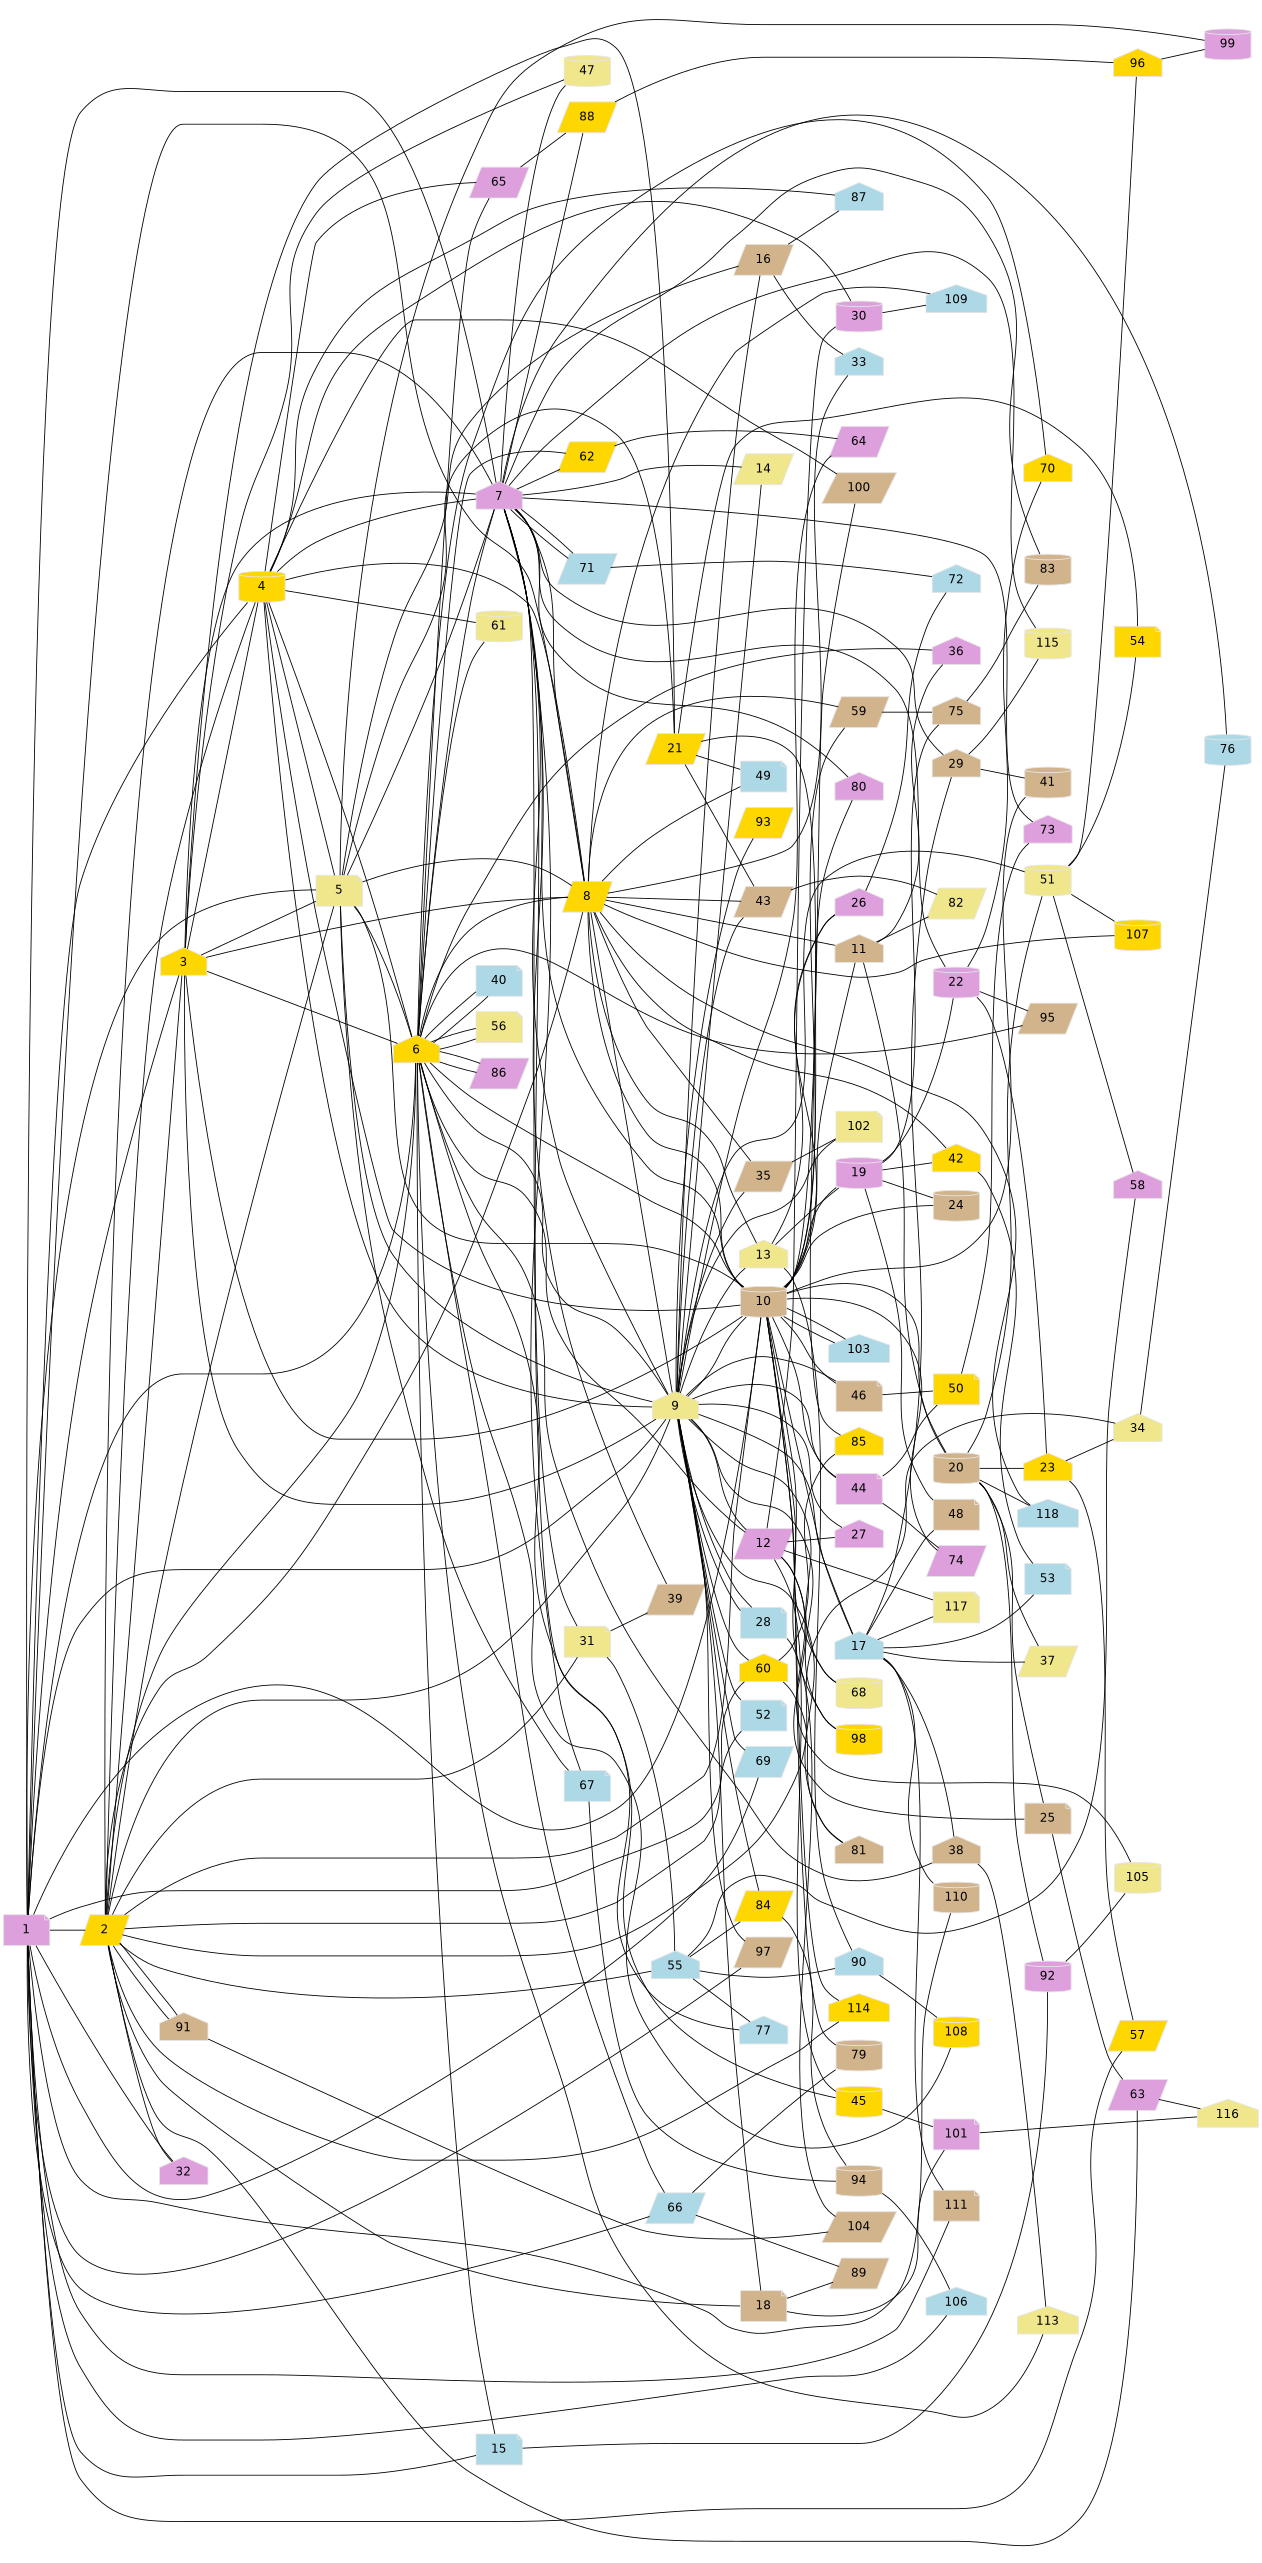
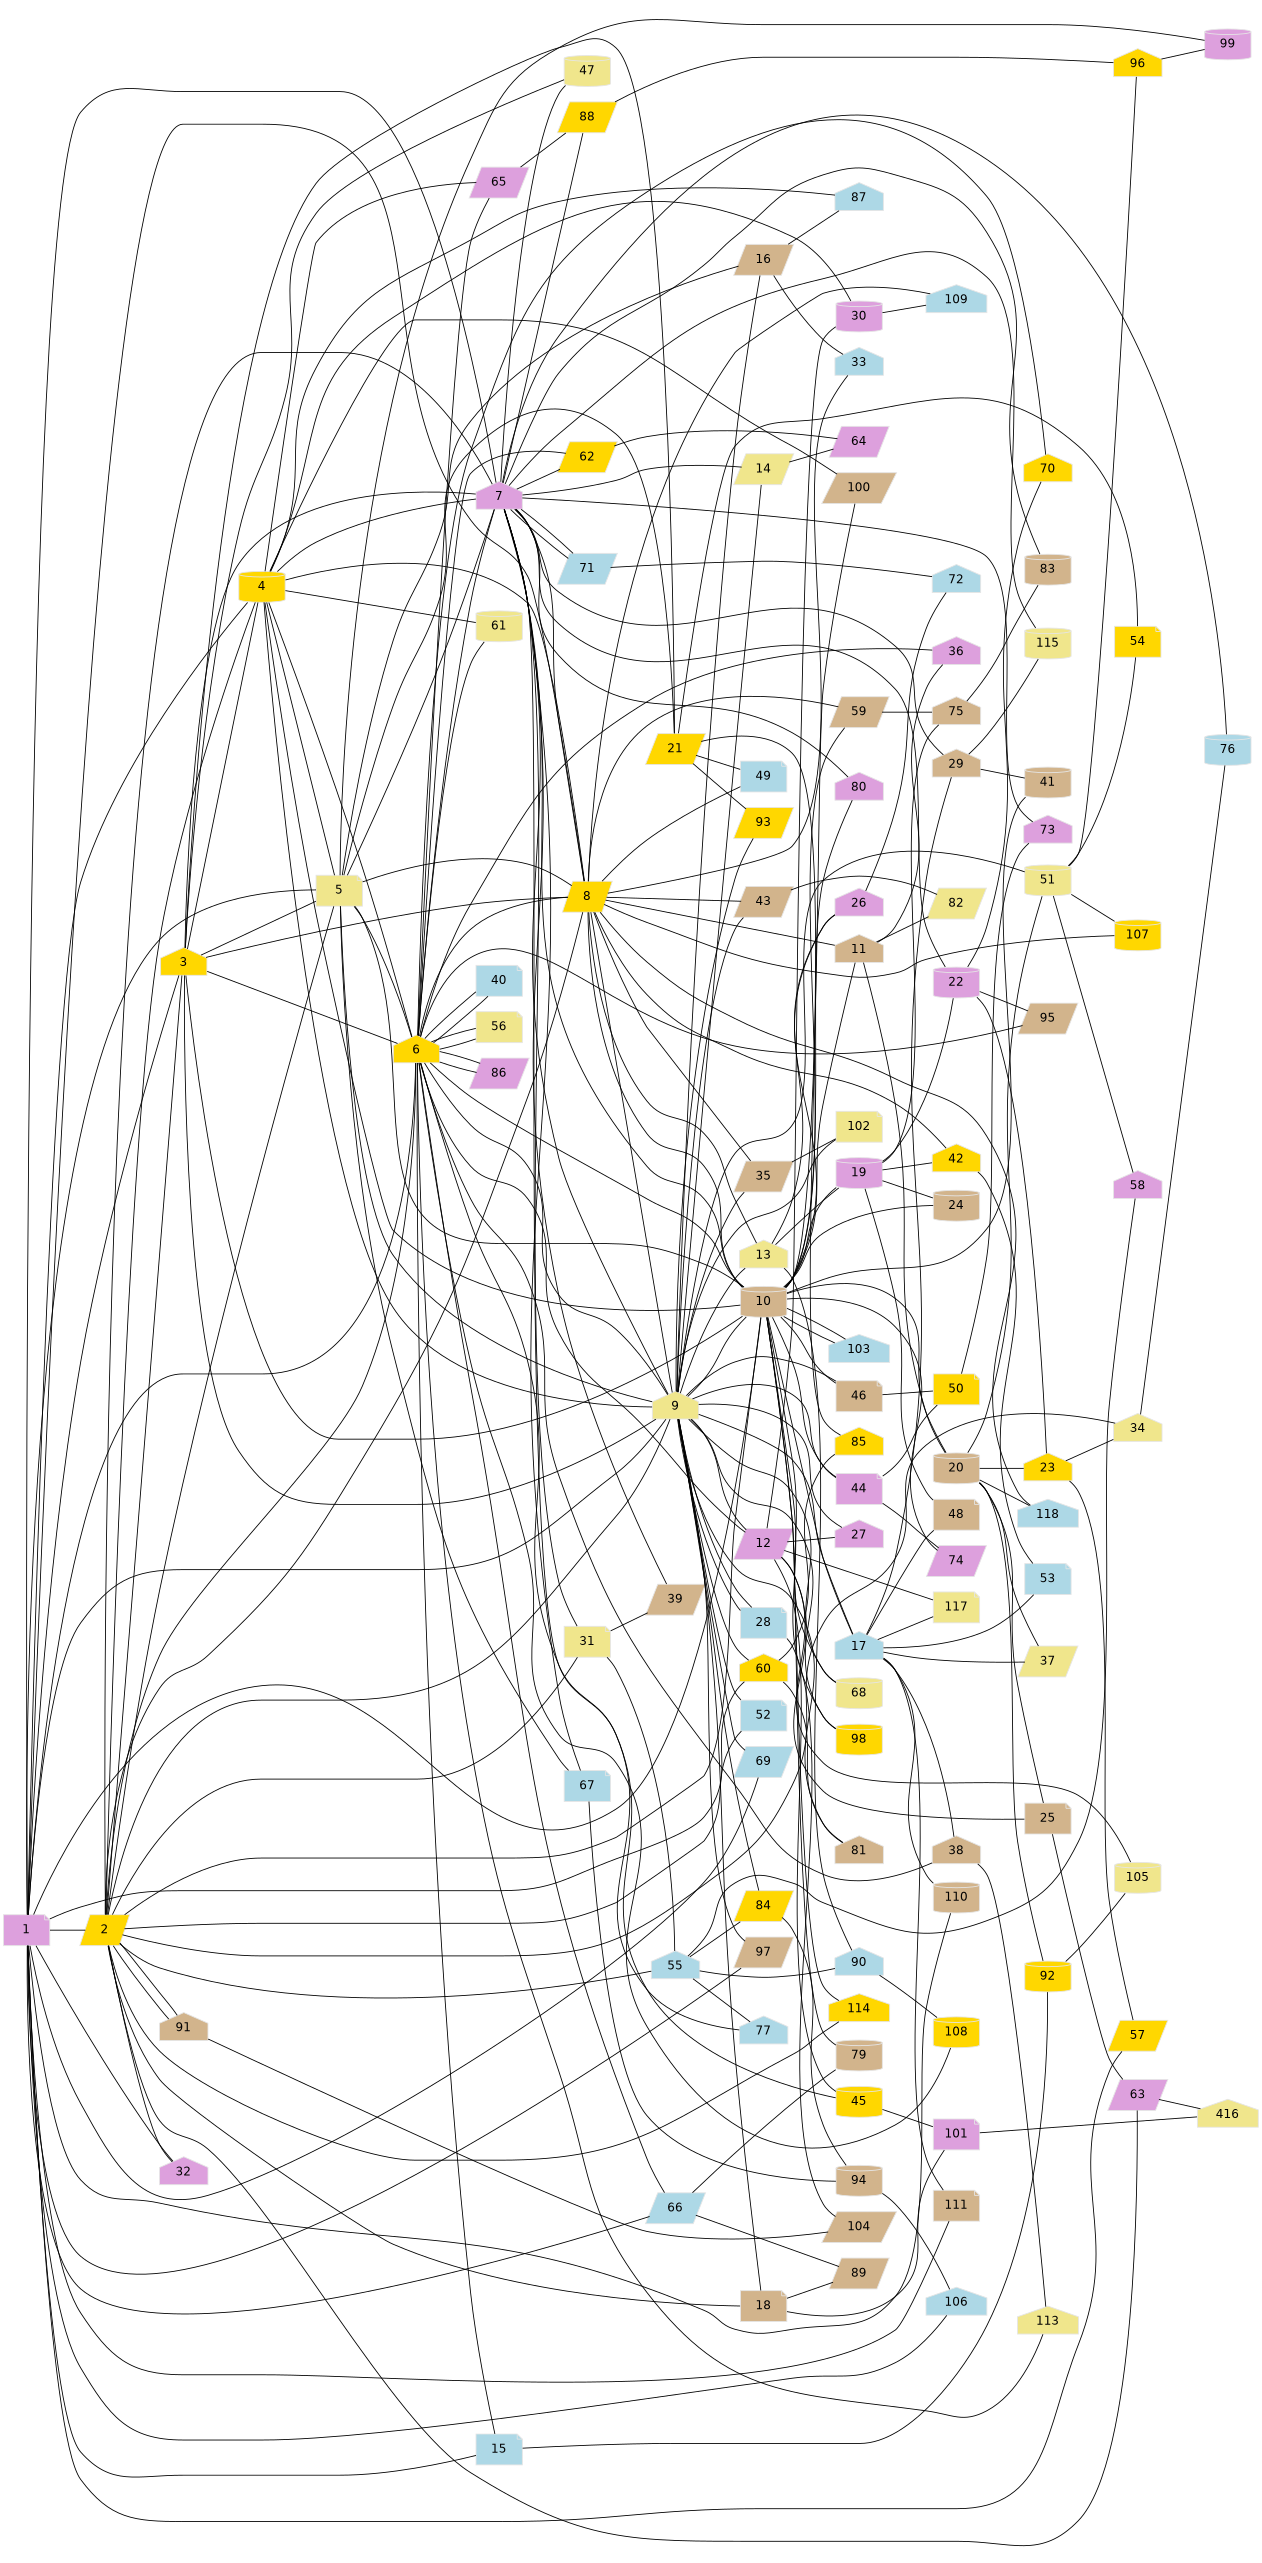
(720, 825) -> (719, 786)
(792, 928) -> (802, 458)
(1048, 1977) -> (1048, 1977)
(1228, 2115) -> (1228, 2115)
